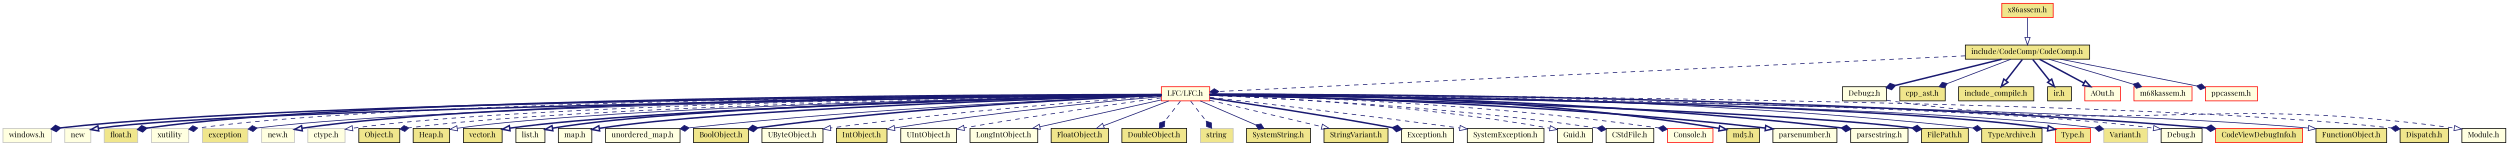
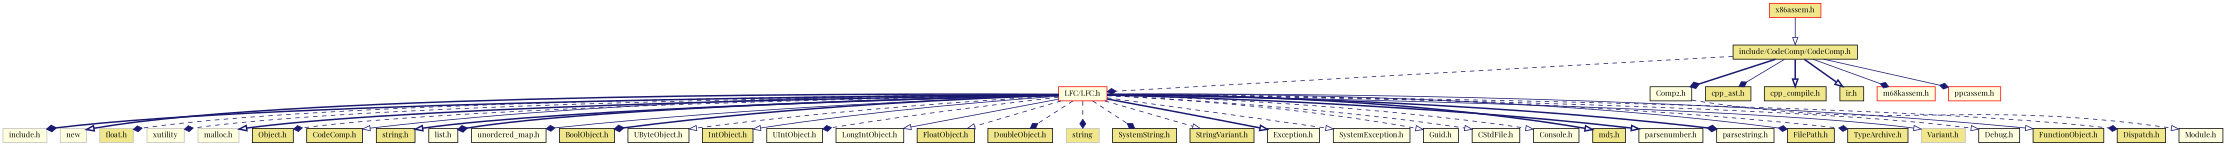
(1864, 94) -> (1671, 94)
(1996, 94) -> (1795, 94)
(2103, 94) -> none
(654, 100) -> (600, 102)
(1592, 102) -> (1473, 102)
(857, 104) -> (762, 105)
(1653, 104) -> (1511, 104)
(1561, 106) -> (1443, 101)
(1404, 107) -> (1367, 116)
(1062, 112) -> (945, 111)
(1524, 112) -> (1390, 112)
(1136, 113) -> (1018, 114)
(1228, 113) -> (1110, 112)
(1310, 114) -> (1183, 113)
(27, 135) -> (25, 135)
(225, 135) -> none
(278, 135) -> (218, 135)
(326, 135) -> none
(431, 135) -> (335, 135)
(483, 135) -> (396, 135)
(575, 135) -> none
(1690, 135) -> (1556, 135)
(2073, 135) -> none
(2259, 135) -> none
